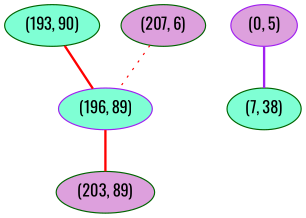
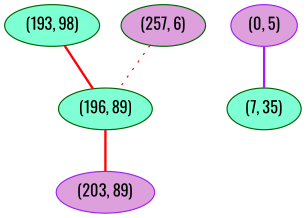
(52, 25) -> (52, 25)
(163, 25) -> (163, 25)
(105, 109) -> (105, 109)
(264, 109) -> (264, 109)
(105, 192) -> (105, 192)
